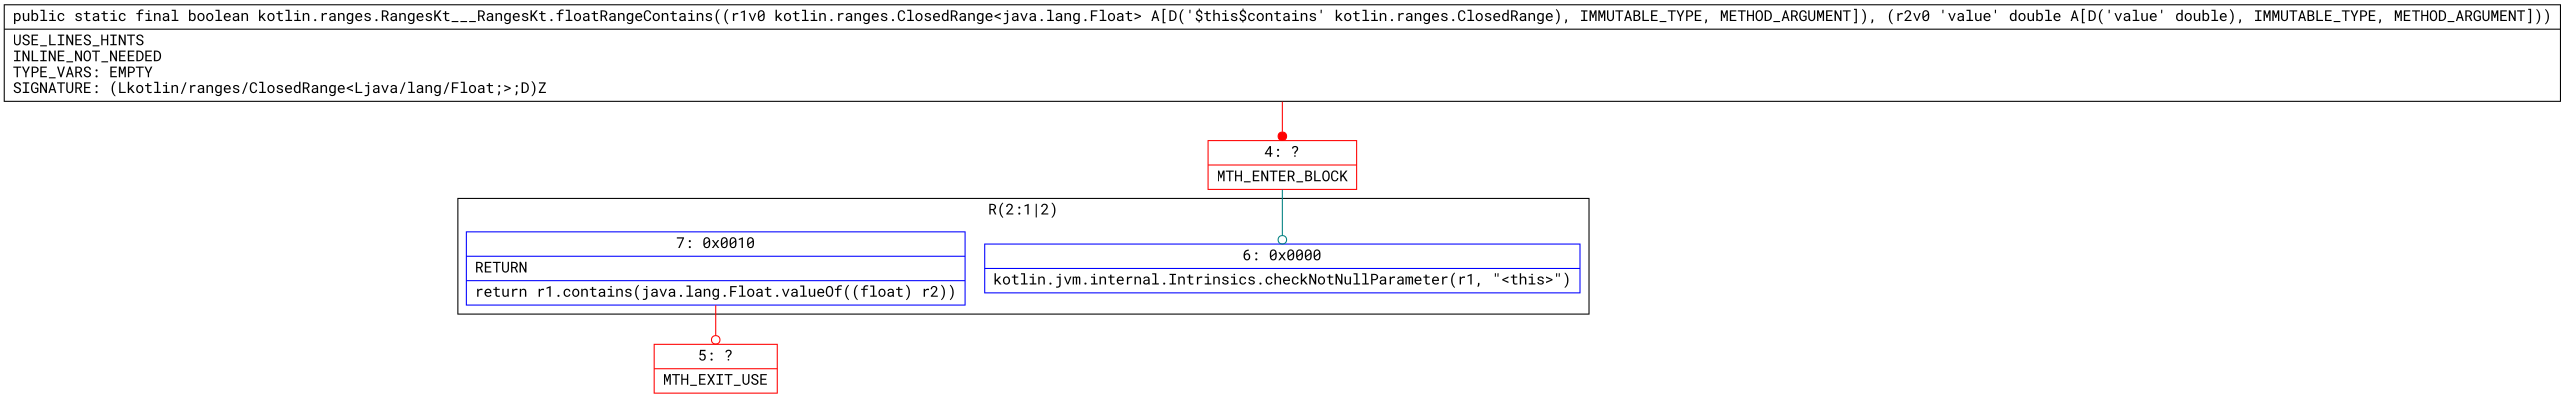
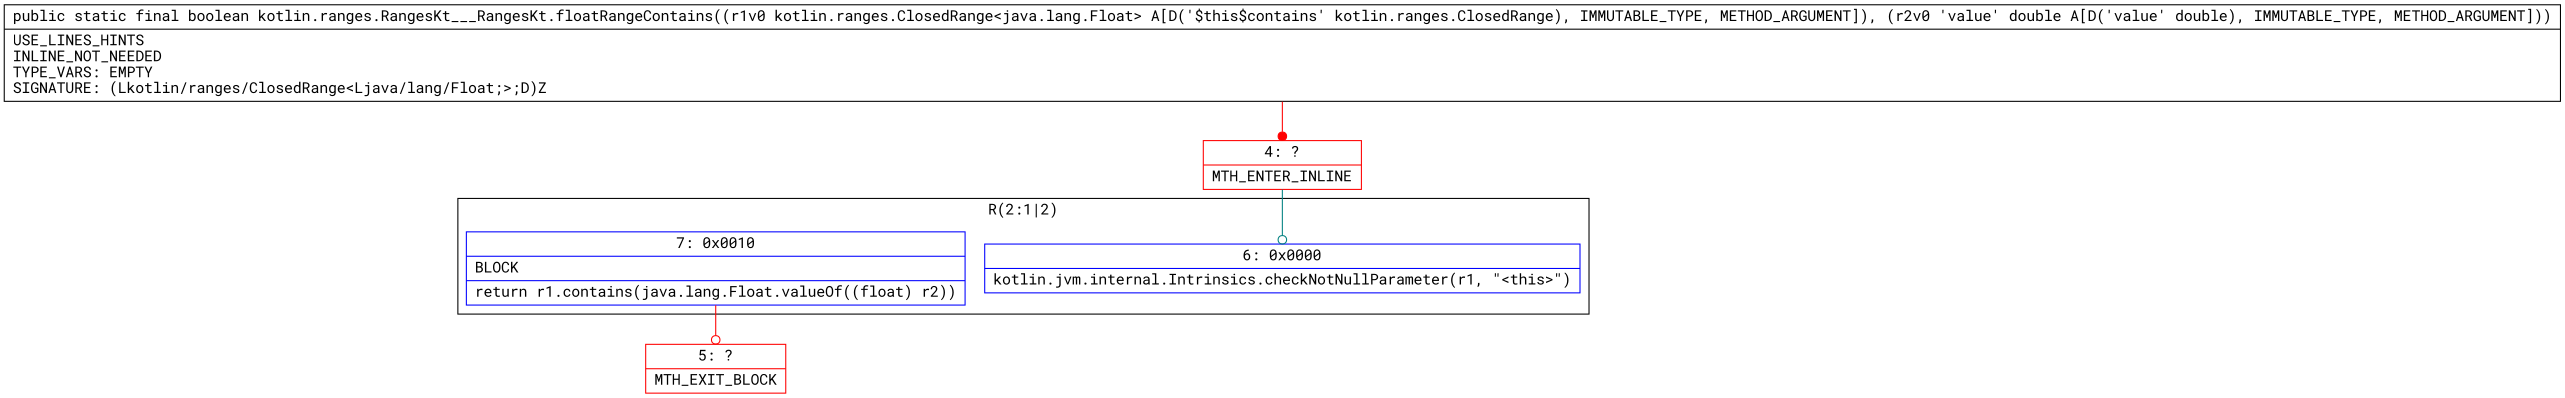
(1282, 177) -> (1282, 177)
(501, 268) -> (497, 268)
(716, 380) -> (716, 380)
